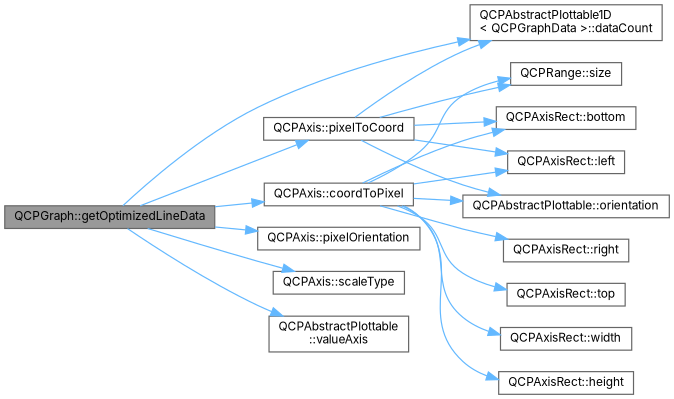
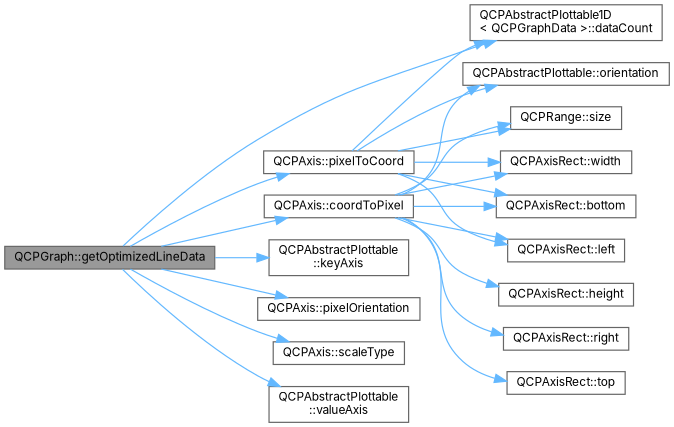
none -> (451, 162)
none -> (339, 258)
